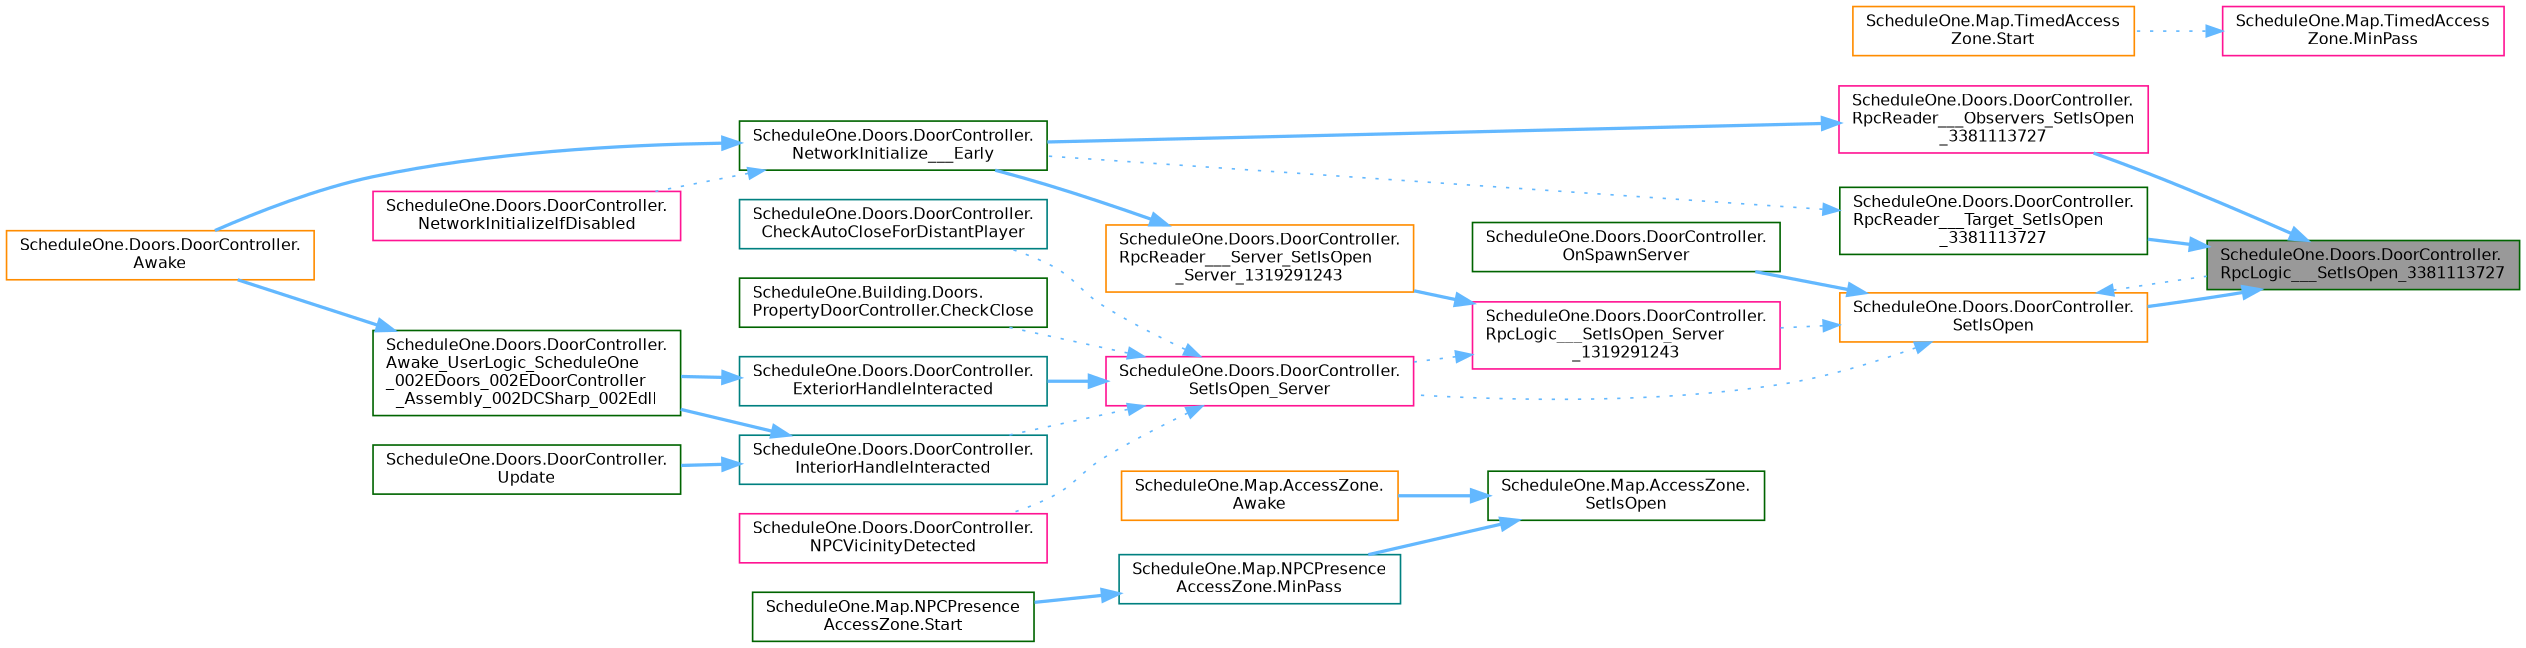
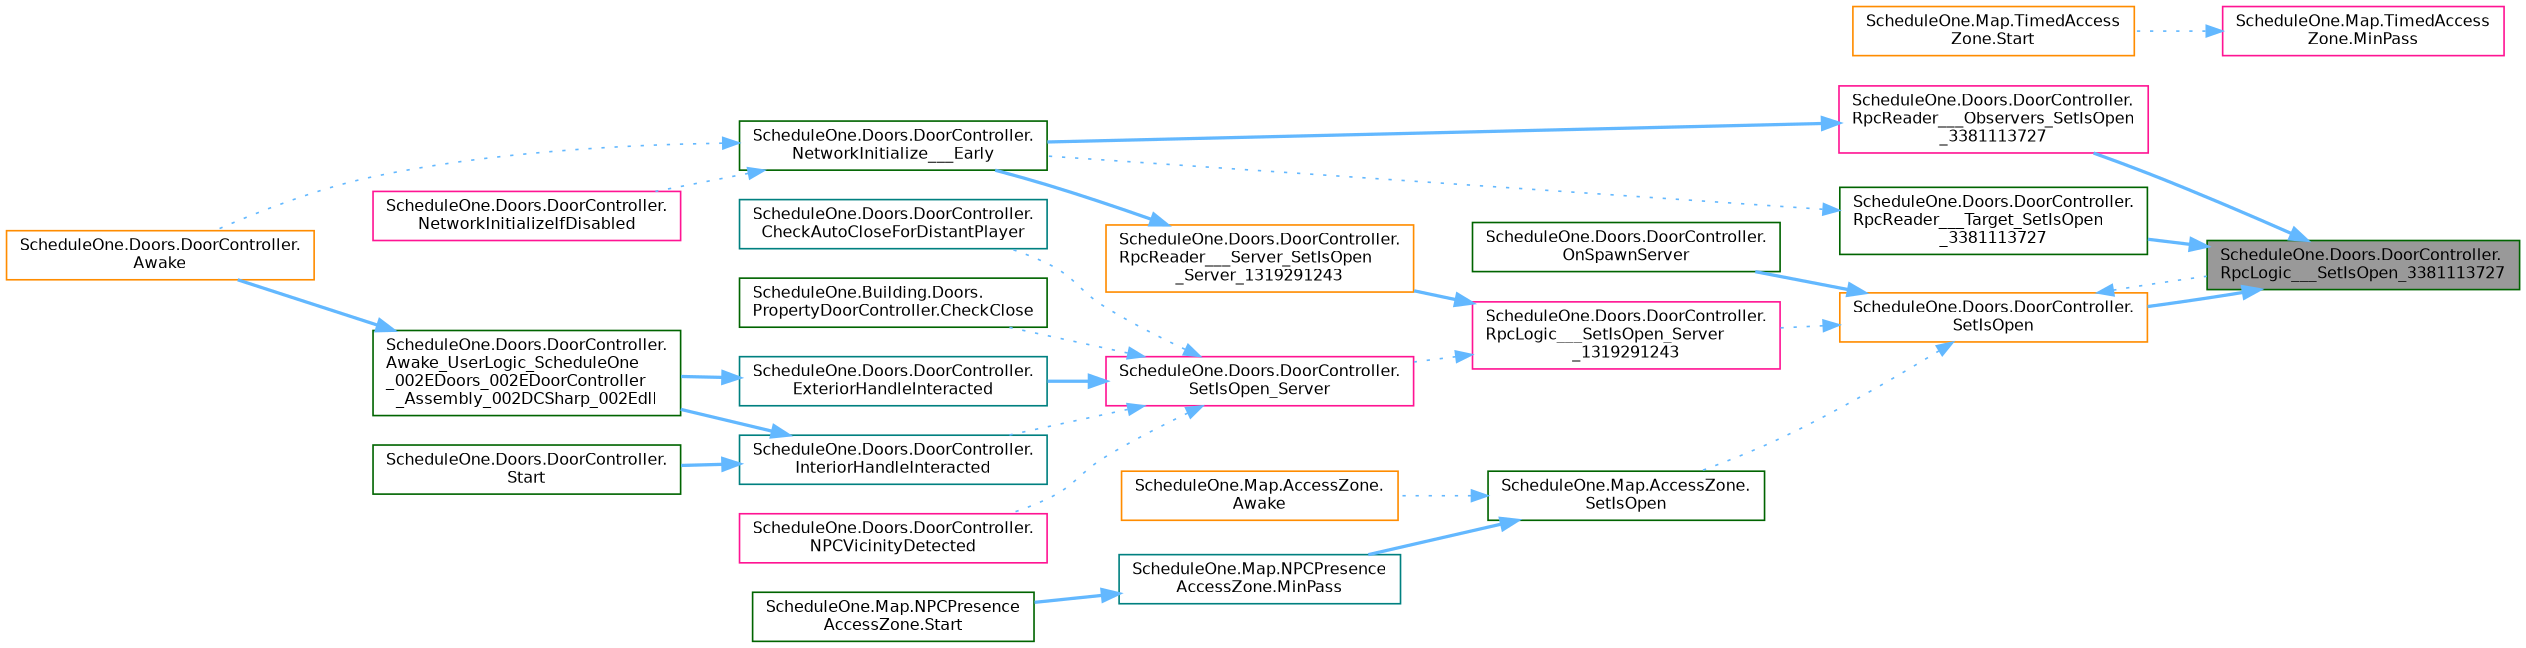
(464, 161) -> (464, 161)
(1668, 396) -> (1823, 417)
(527, 470) -> (527, 470)
(1435, 496) -> (1435, 496)
